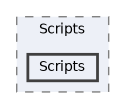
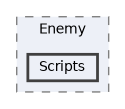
(63, 30) -> (63, 30)
